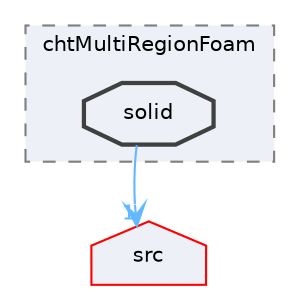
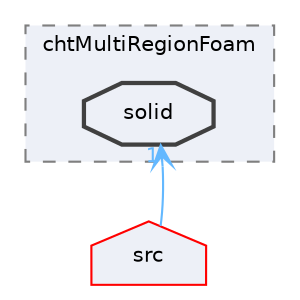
(135, 175) -> (163, 196)
